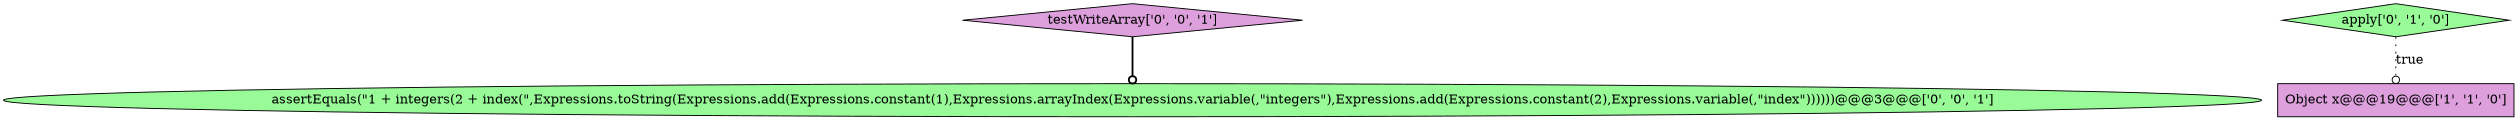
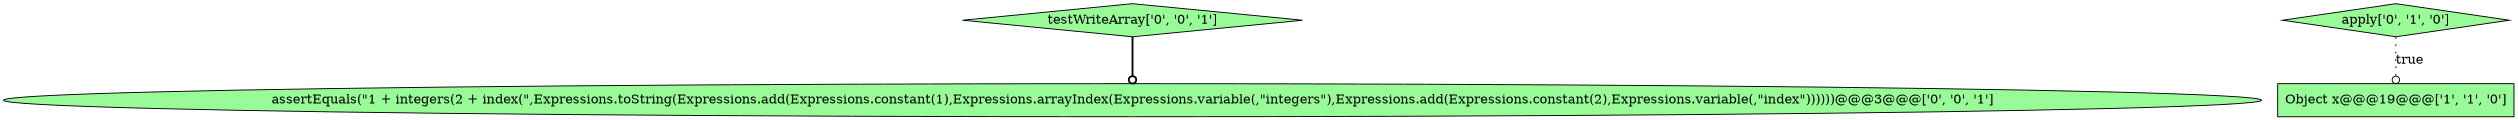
(1132, 20) -> (1132, 20)
(2396, 100) -> (2396, 100)
